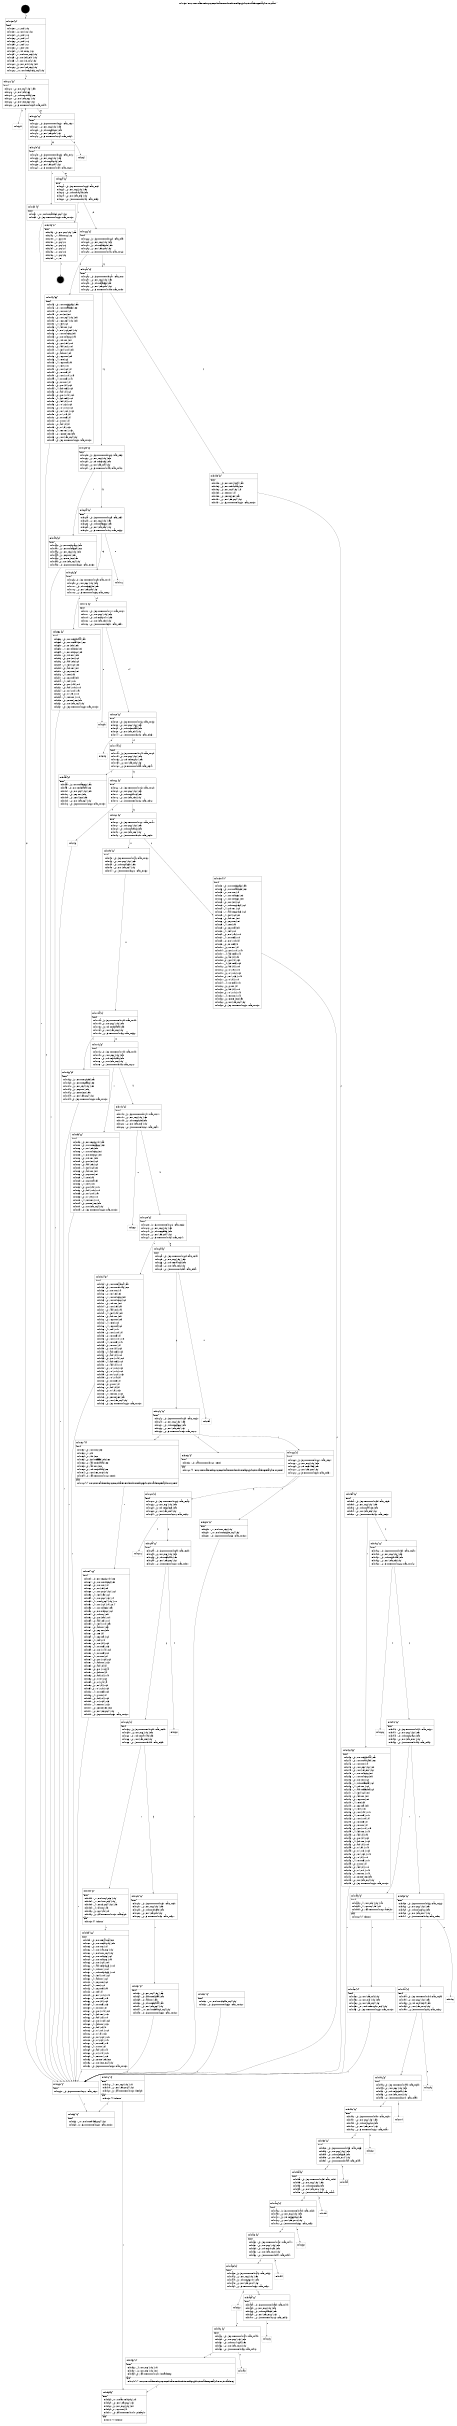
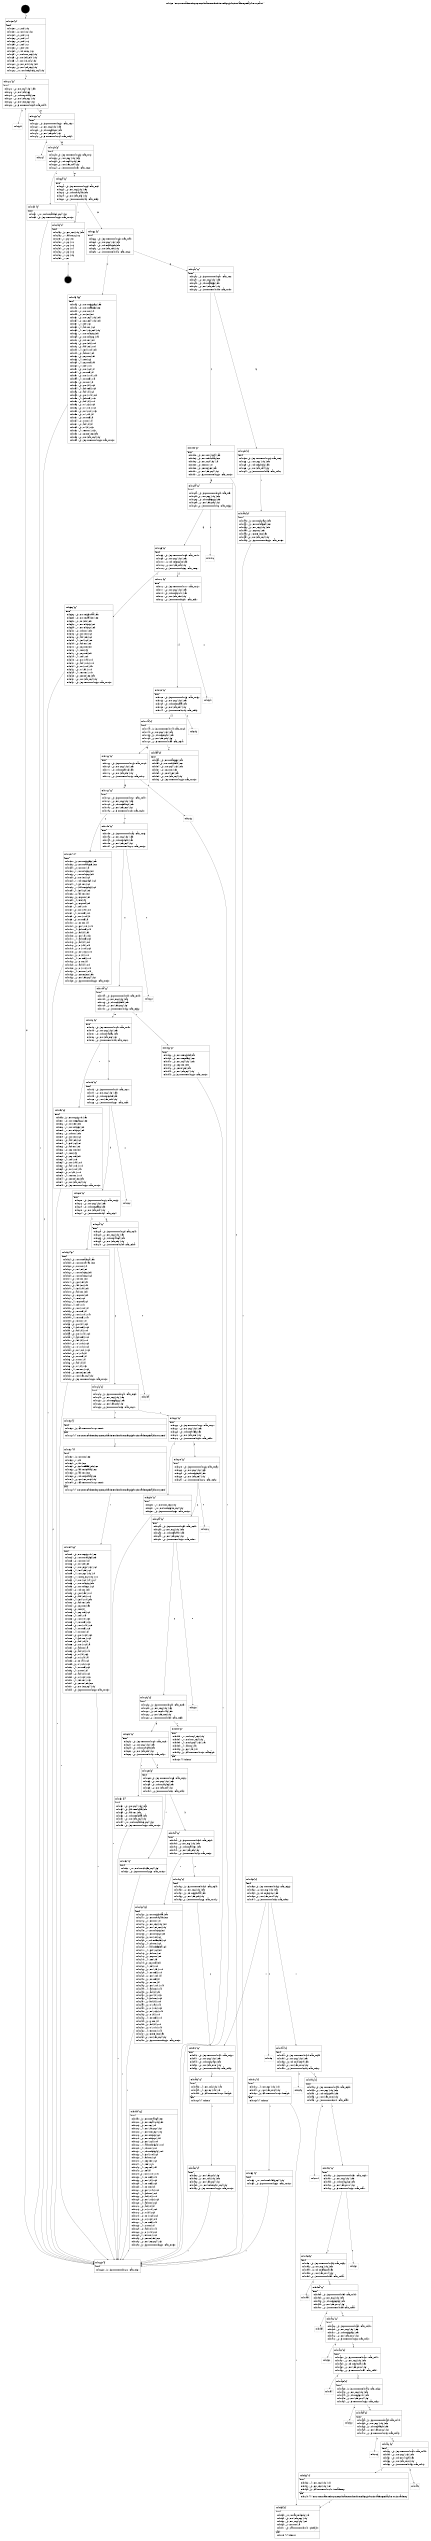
(101, 489) -> (210, 480)
none -> (149, 999)
(158, 1437) -> (115, 1442)
(380, 1732) -> none
none -> (164, 1781)
(415, 1819) -> (248, 1975)
(105, 1927) -> none
(83, 2103) -> (237, 2254)
(237, 2318) -> (391, 2438)
